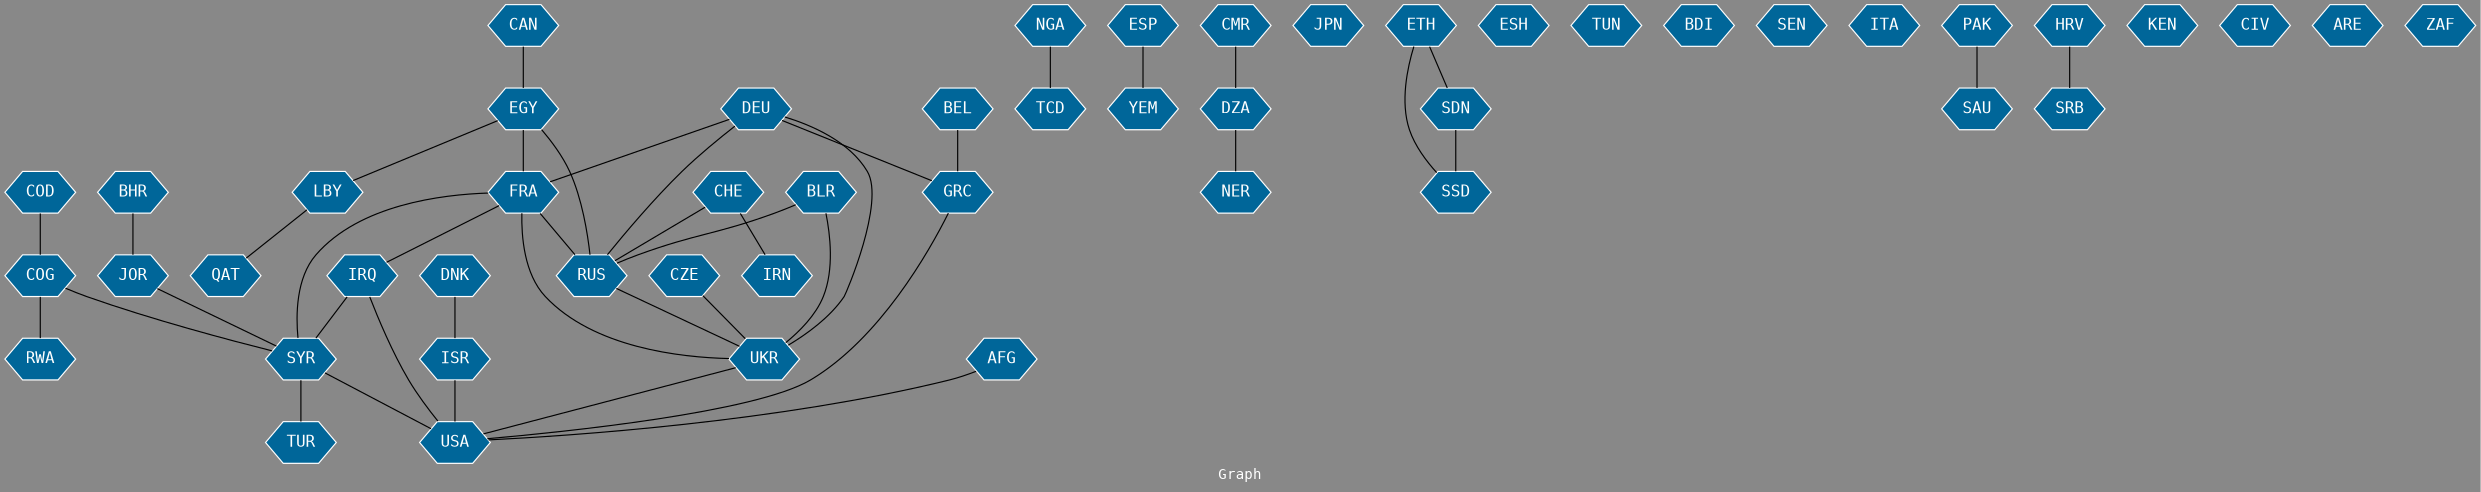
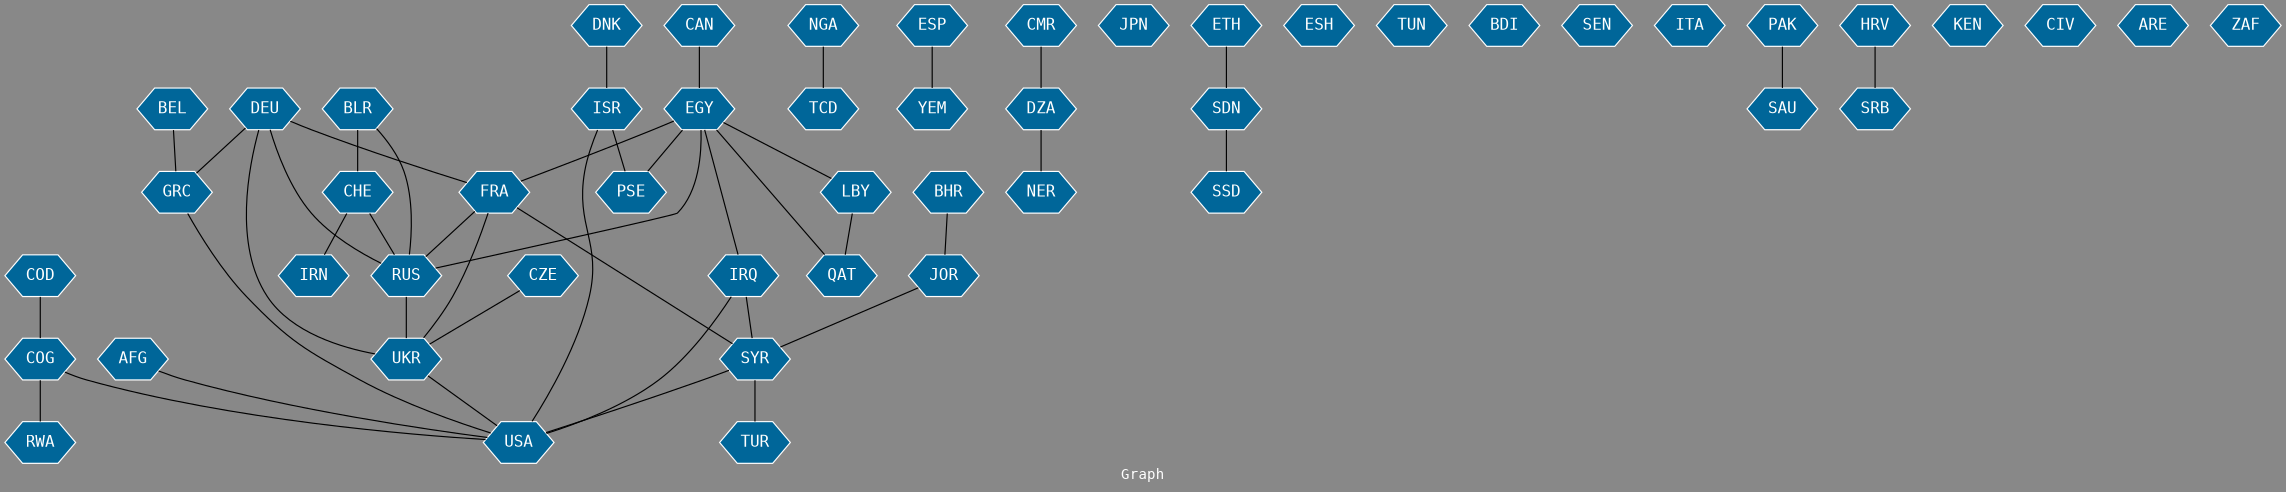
(1406, 113) -> none
none -> (631, 192)
none -> (771, 192)
(443, 234) -> (721, 192)
(827, 285) -> (358, 155)
(168, 323) -> (273, 418)
